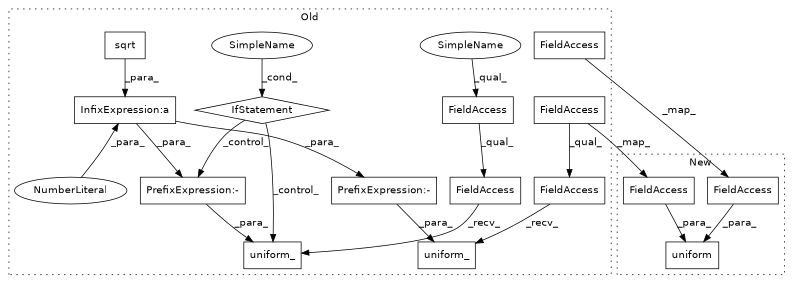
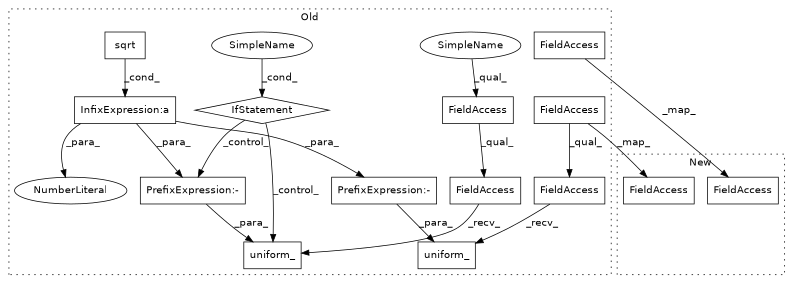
(142, 78) -> (142, 78)
(99, 155) -> (63, 143)
(692, 255) -> none
